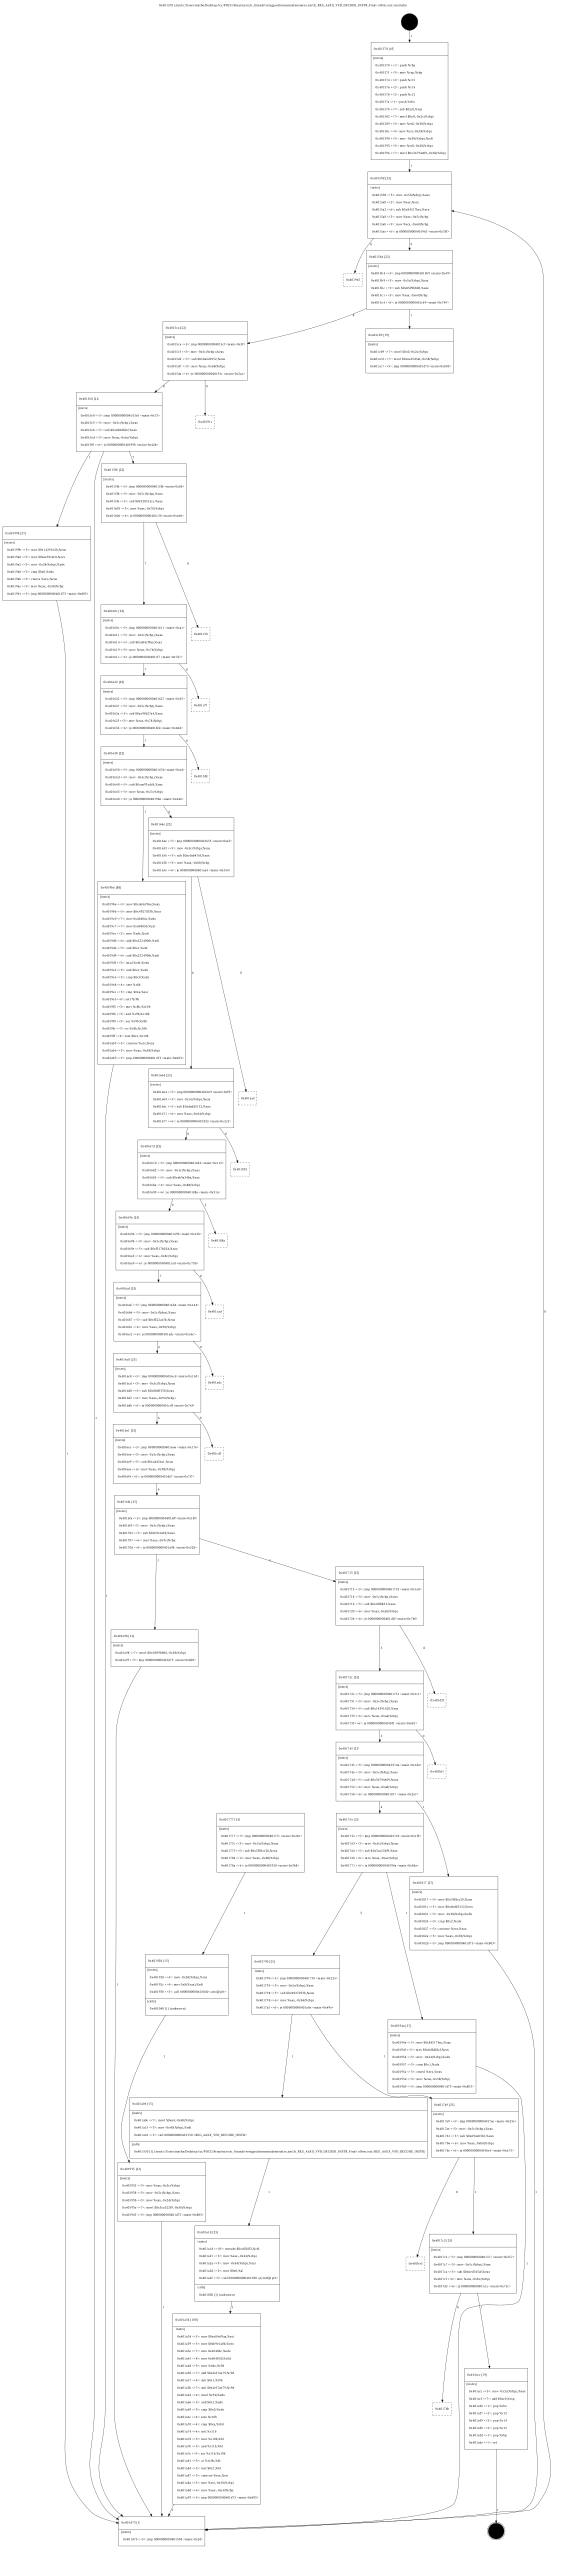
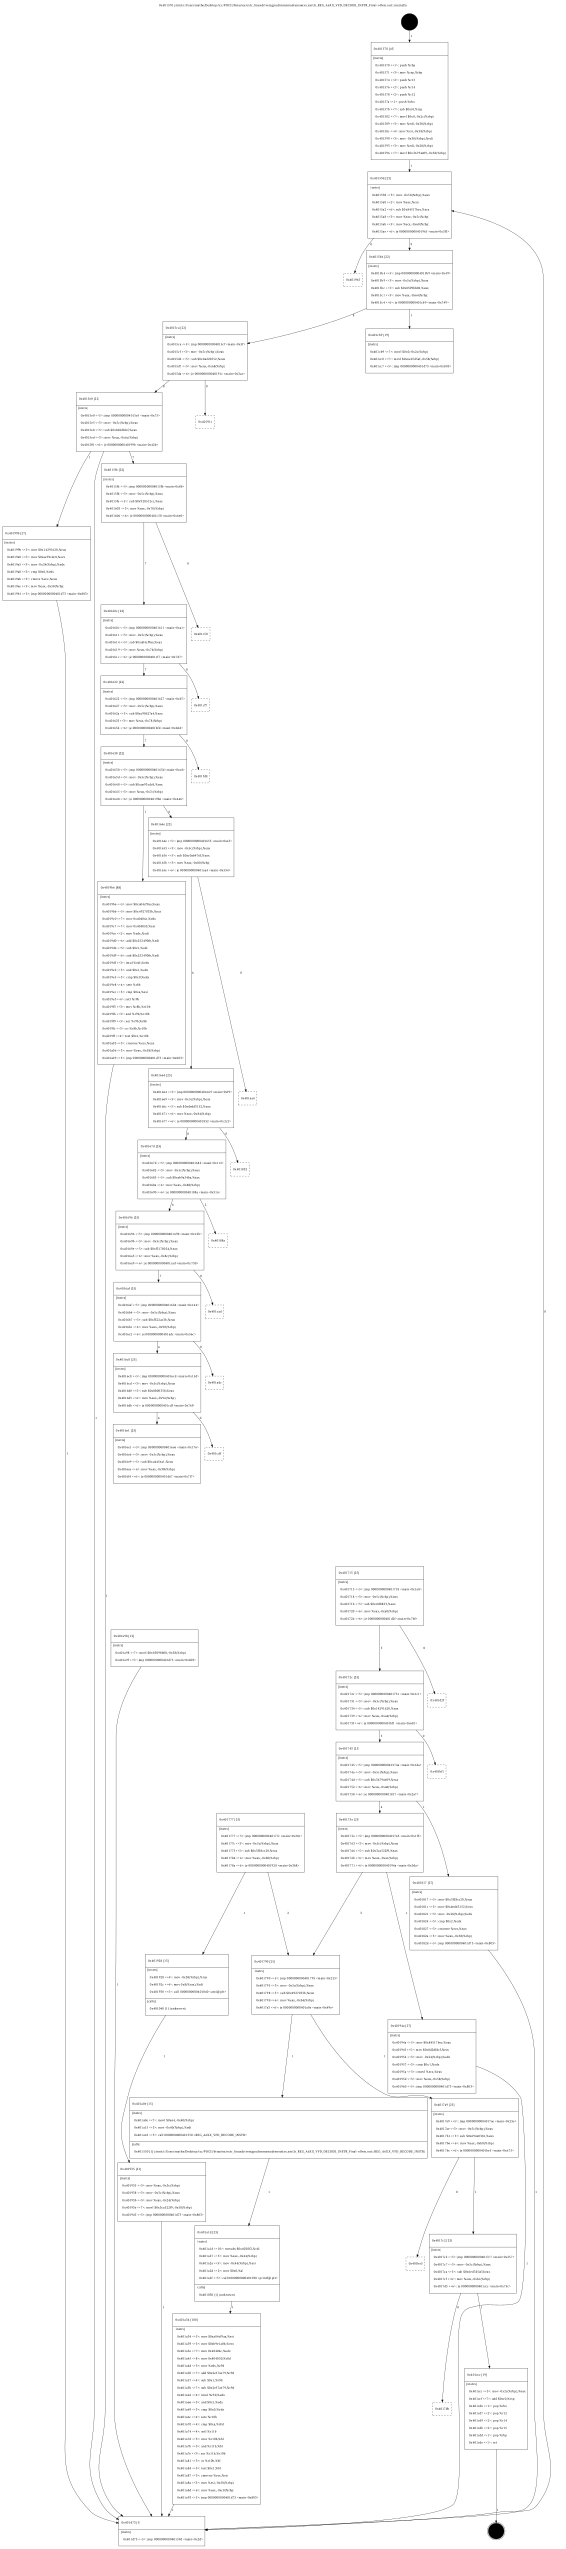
(157, 1525) -> none
none -> (278, 1912)
